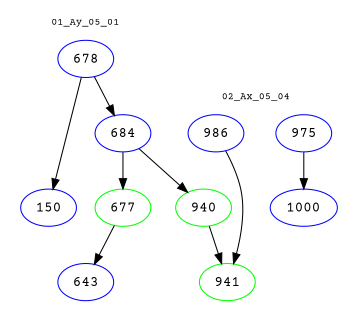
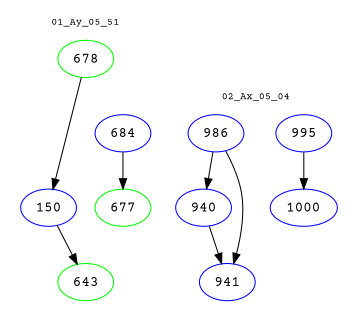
(86, 22) -> (86, 22)
(86, 59) -> (86, 59)
(102, 91) -> none
(304, 133) -> (304, 133)
(152, 161) -> (211, 165)
(204, 208) -> (204, 208)
(107, 240) -> (65, 240)
(86, 282) -> (86, 282)
(227, 282) -> (227, 282)
